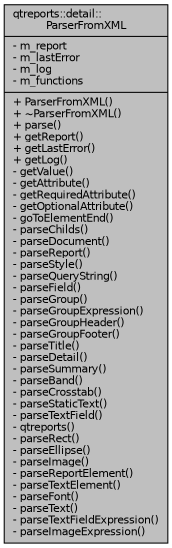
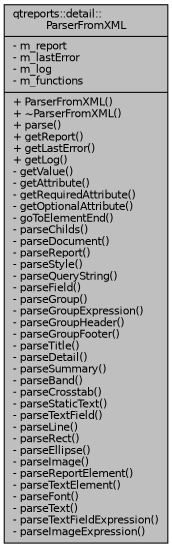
(44, 428) -> (45, 428)
